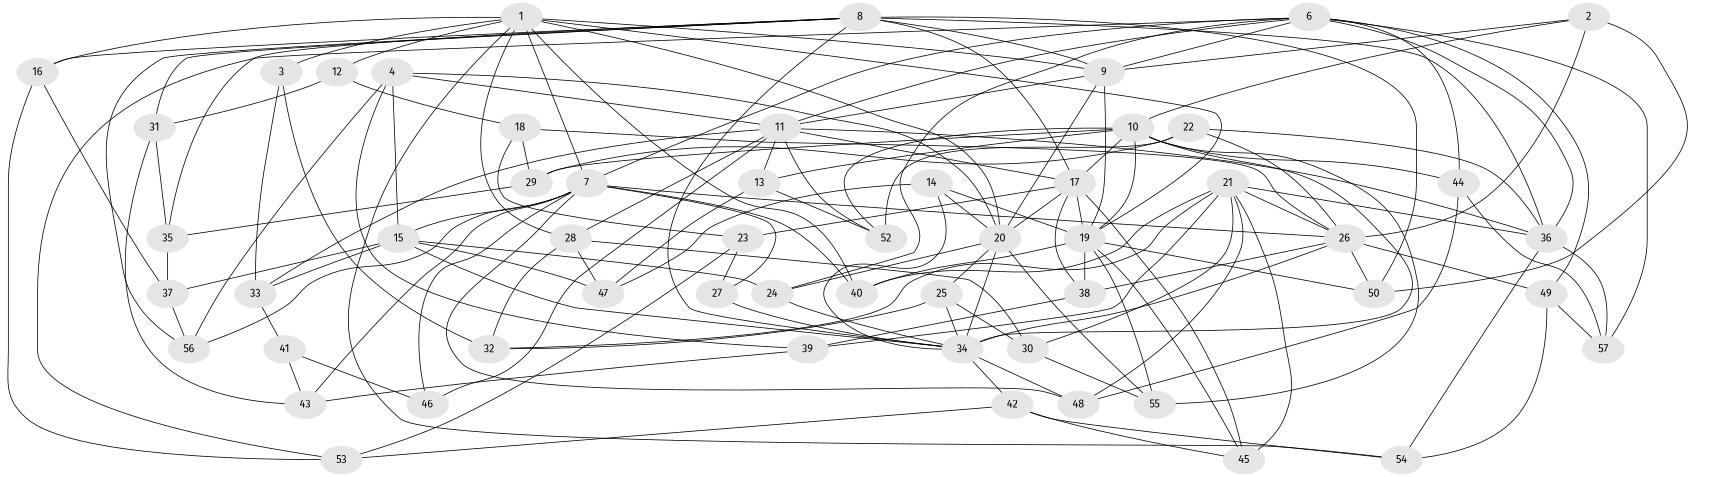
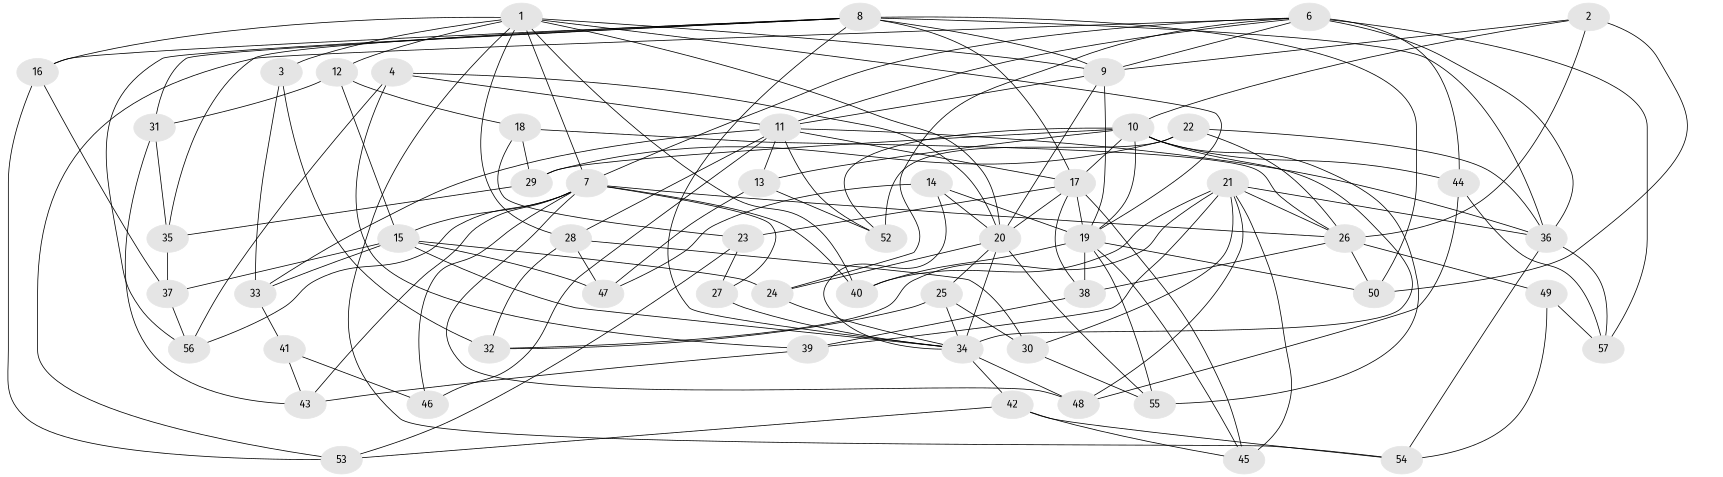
(1532, 90) -> none
(395, 155) -> (368, 155)
(1182, 295) -> none
